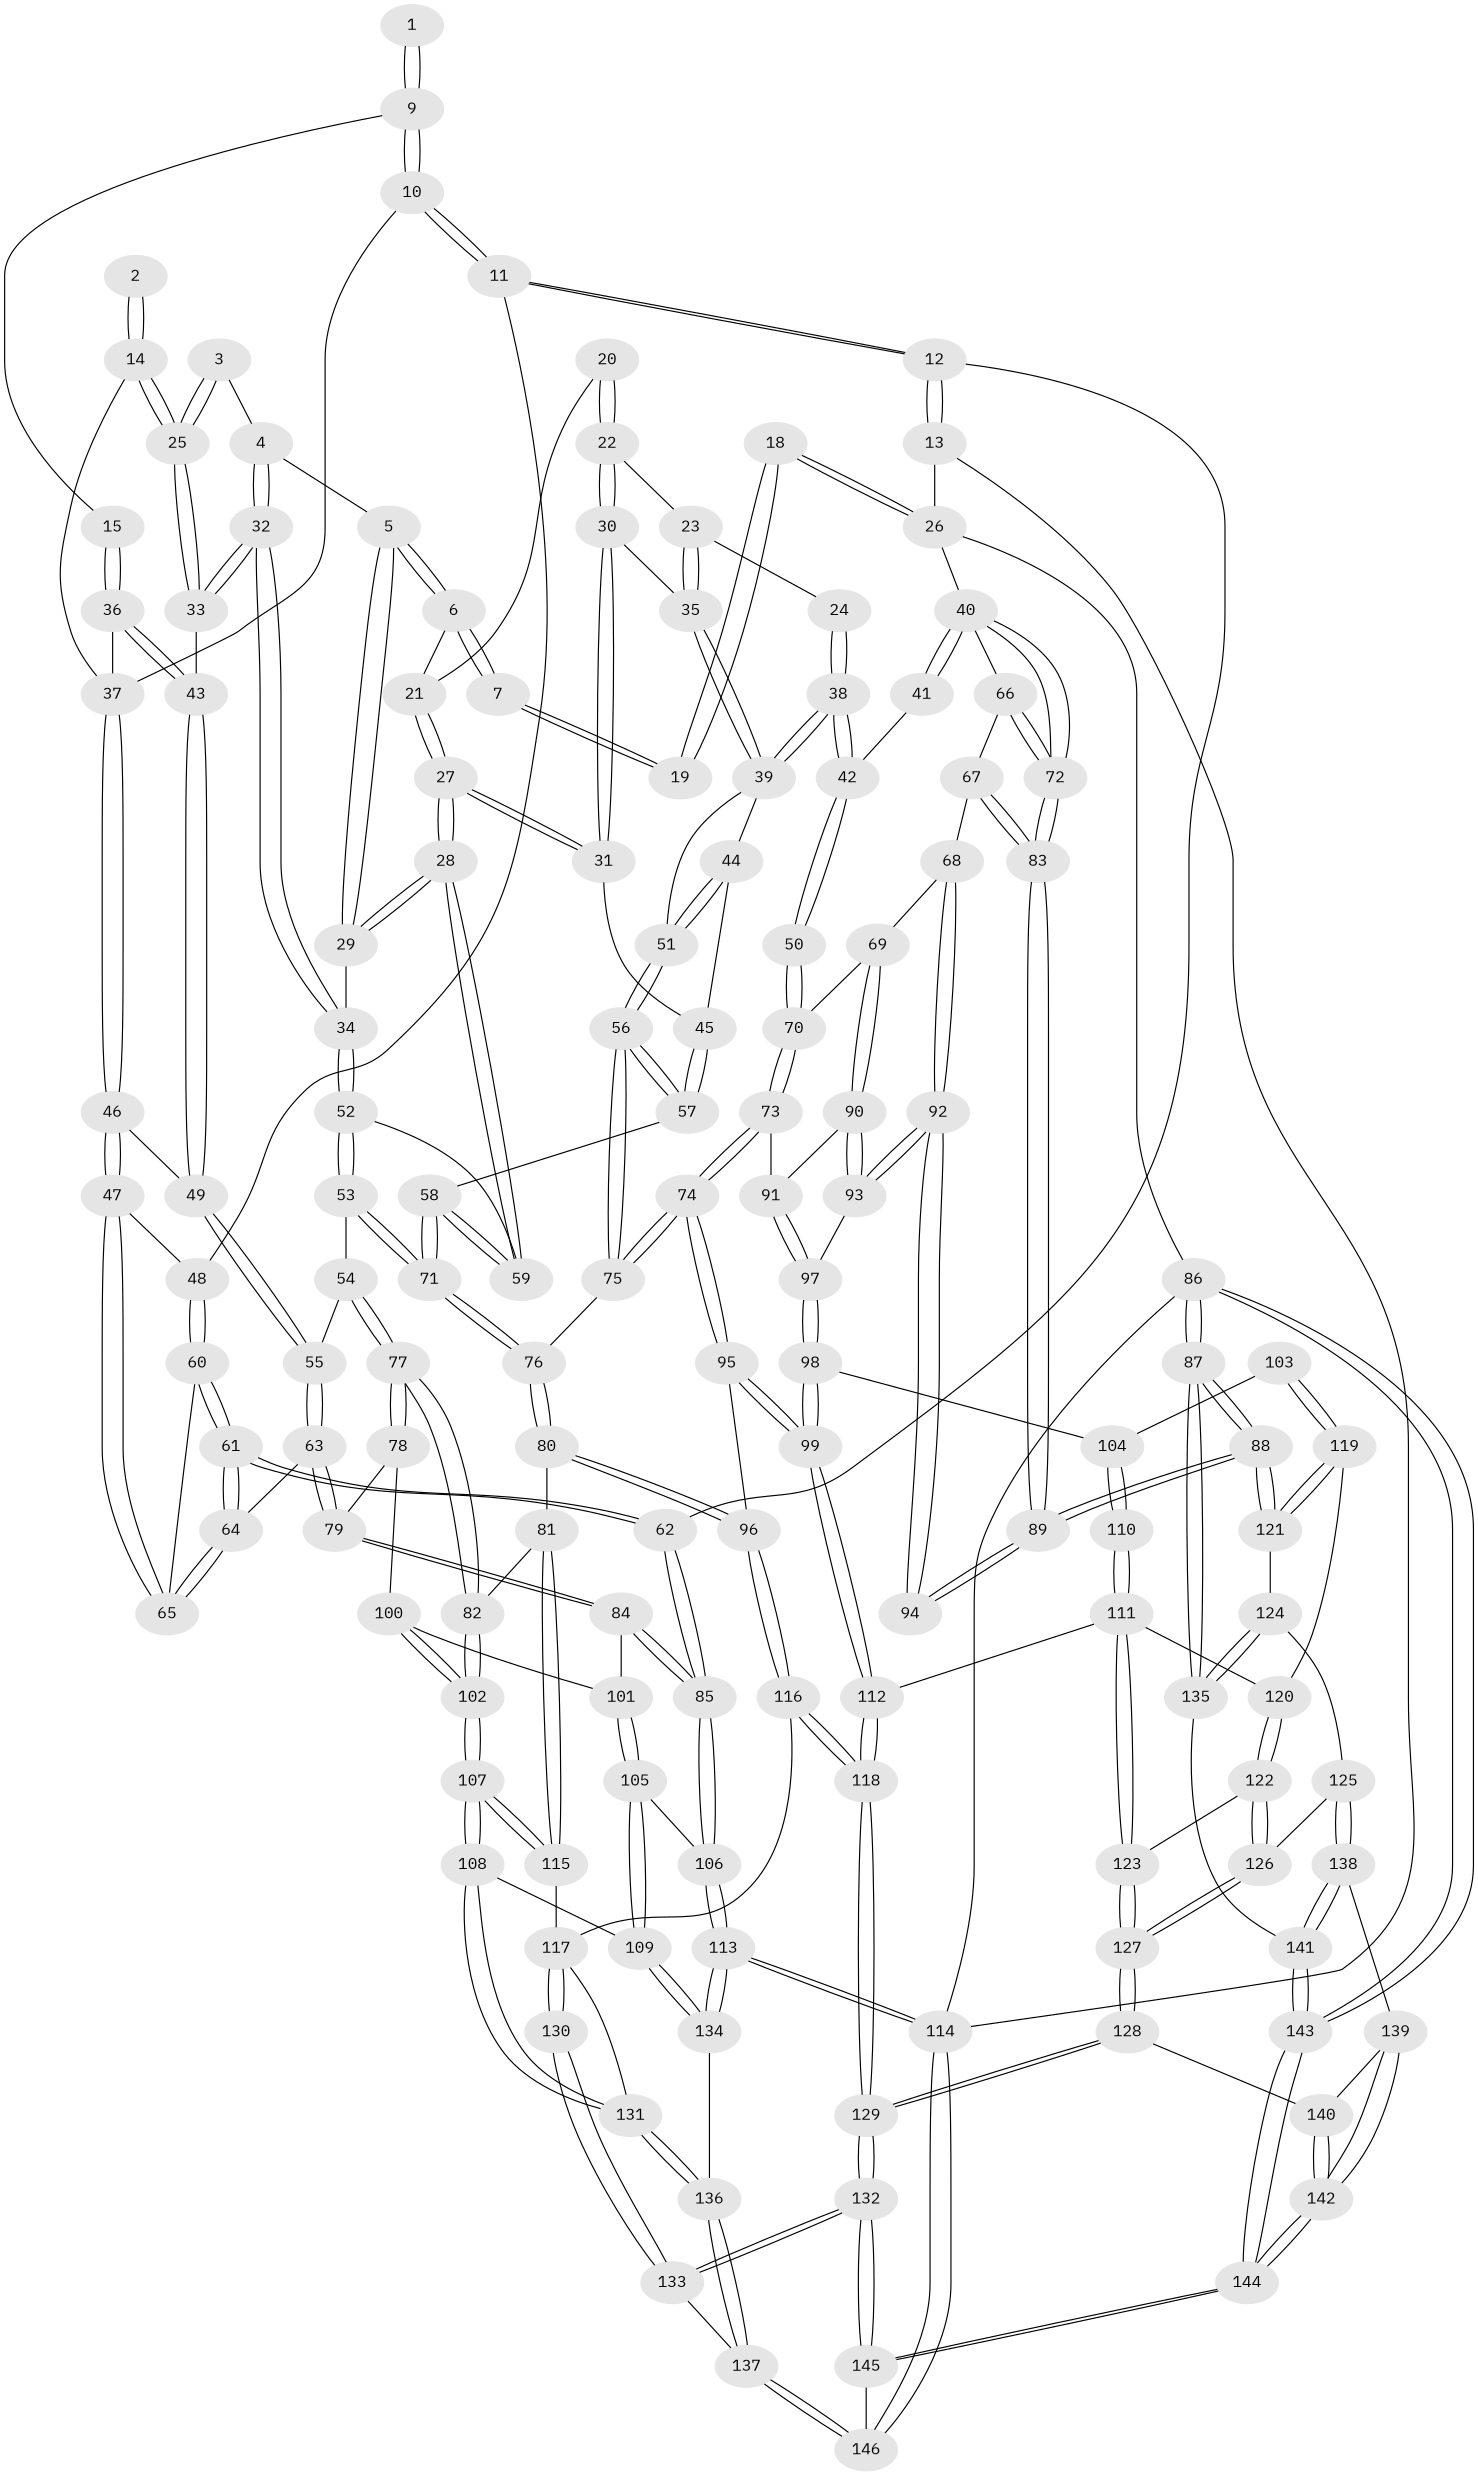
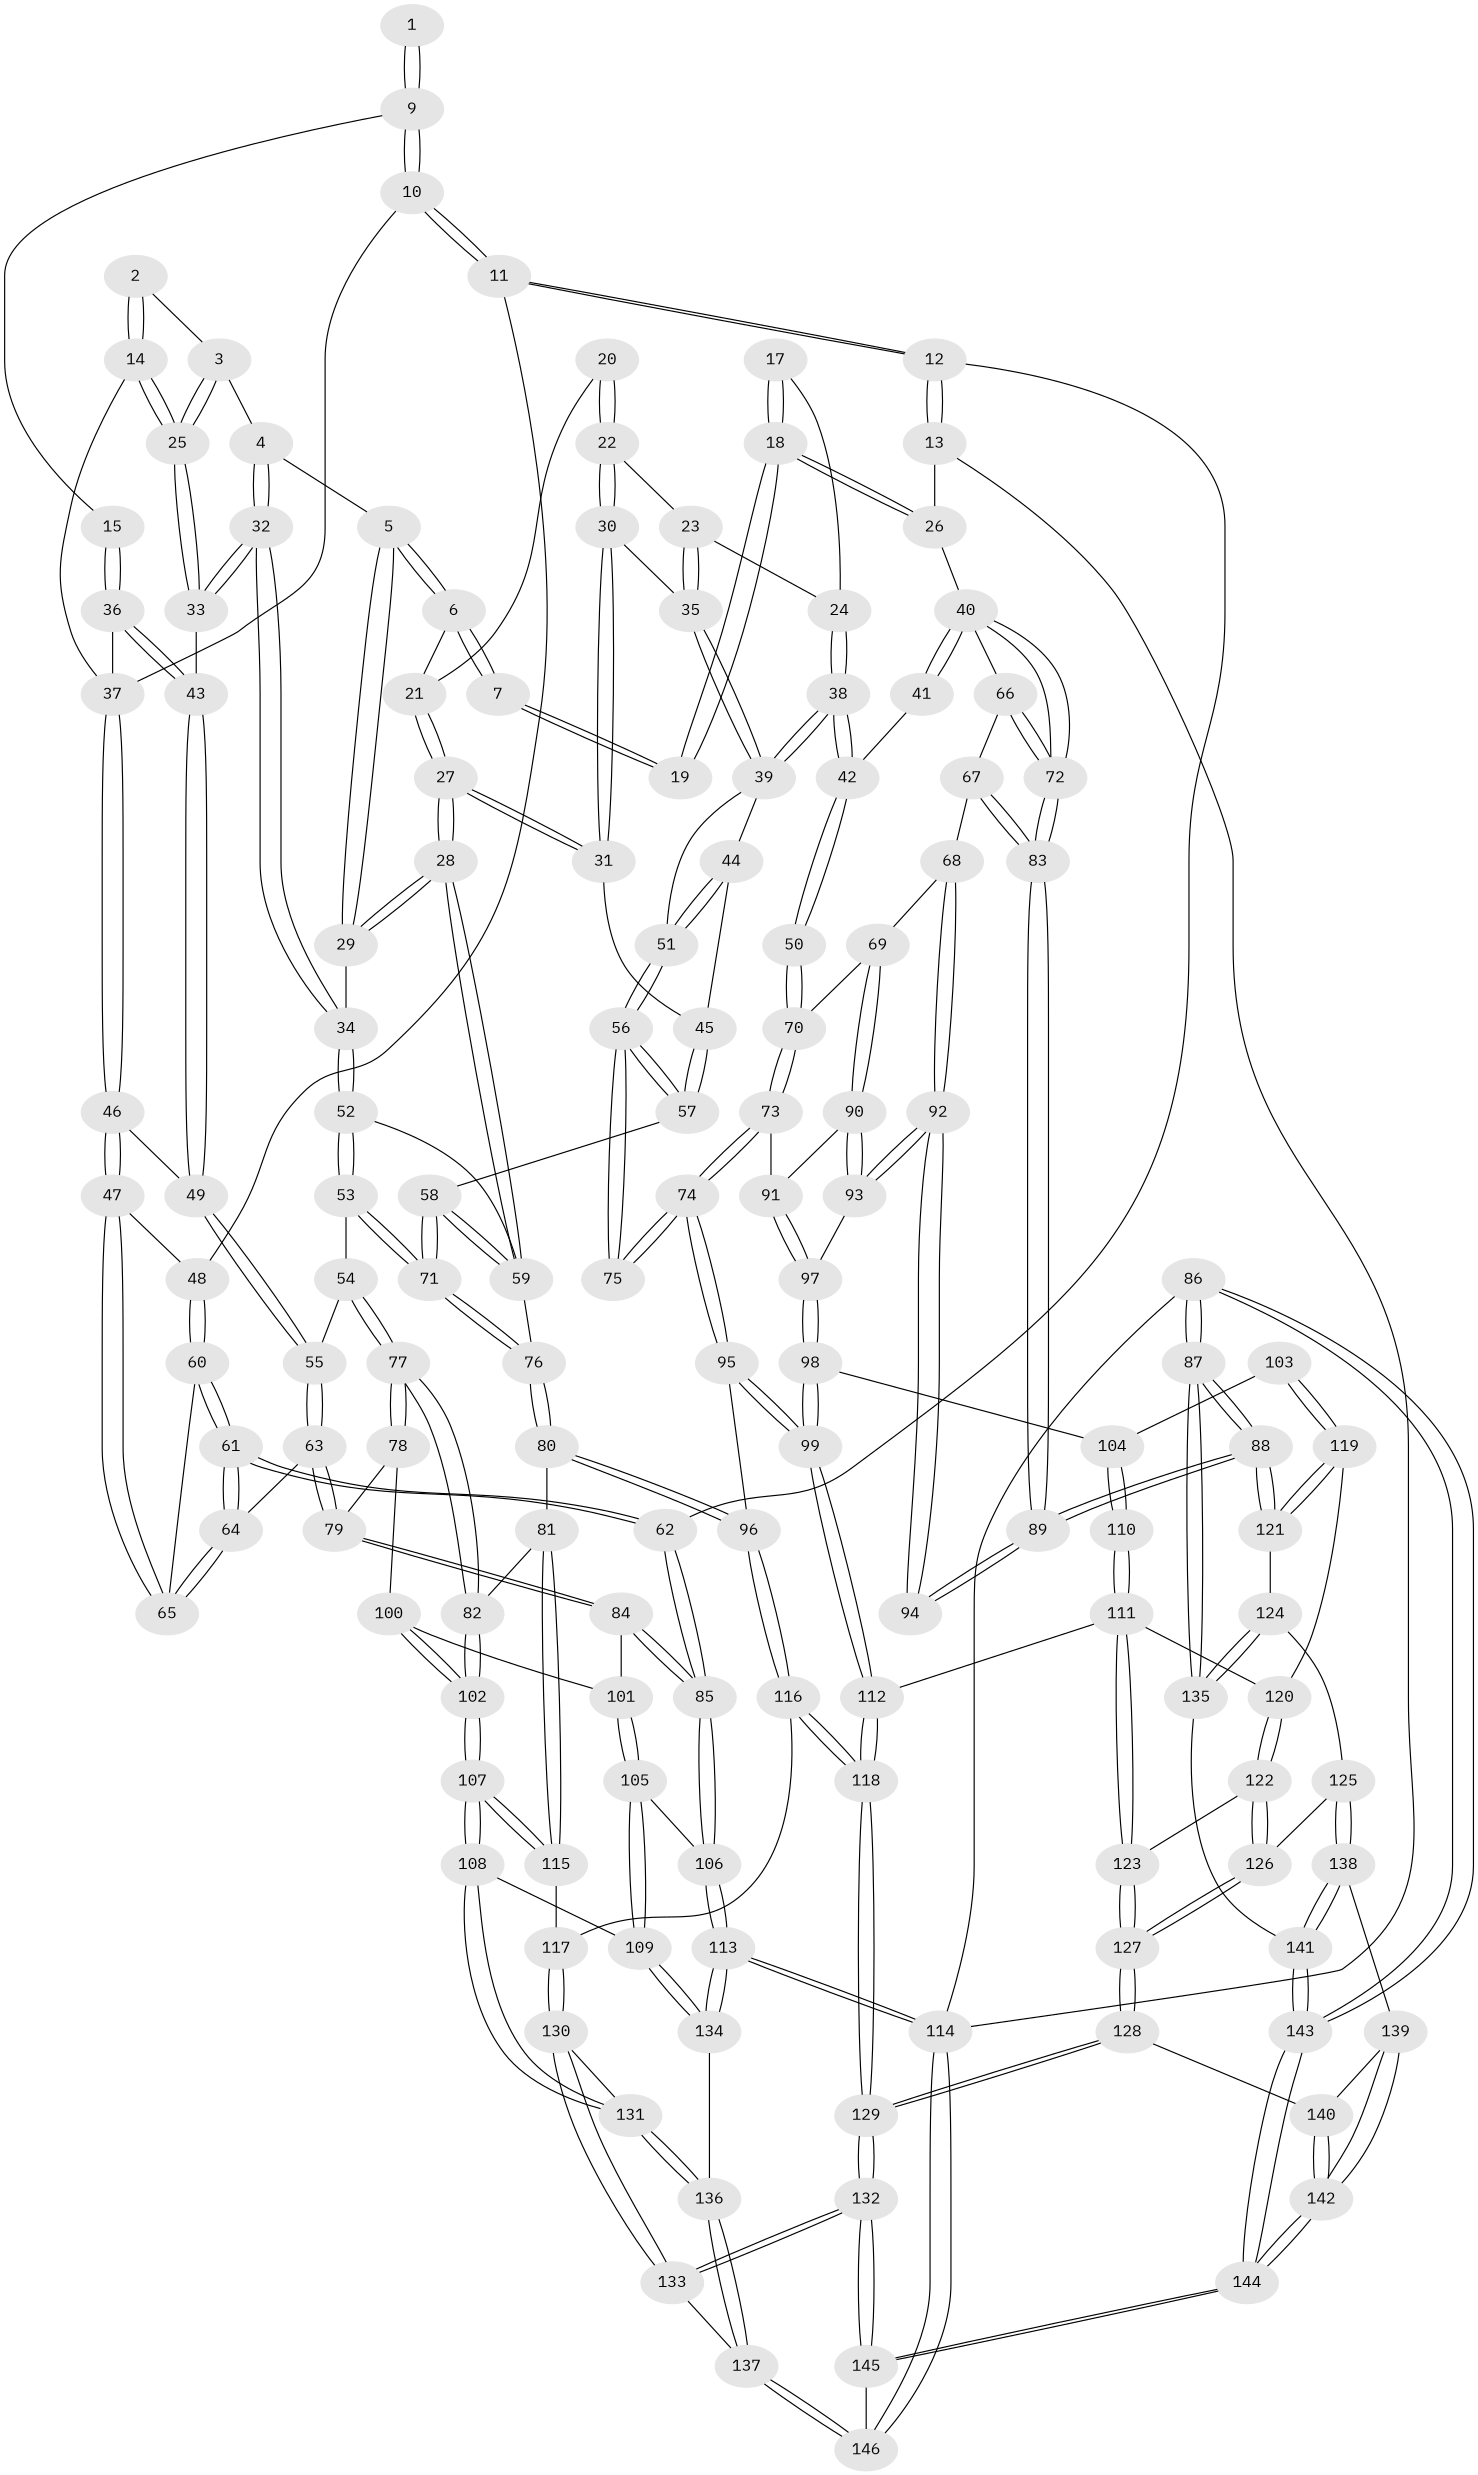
none -> (178, 318)
none -> (776, 360)
(1137, 856) -> none
(574, 1321) -> (528, 1321)
(605, 2028) -> (593, 2074)
